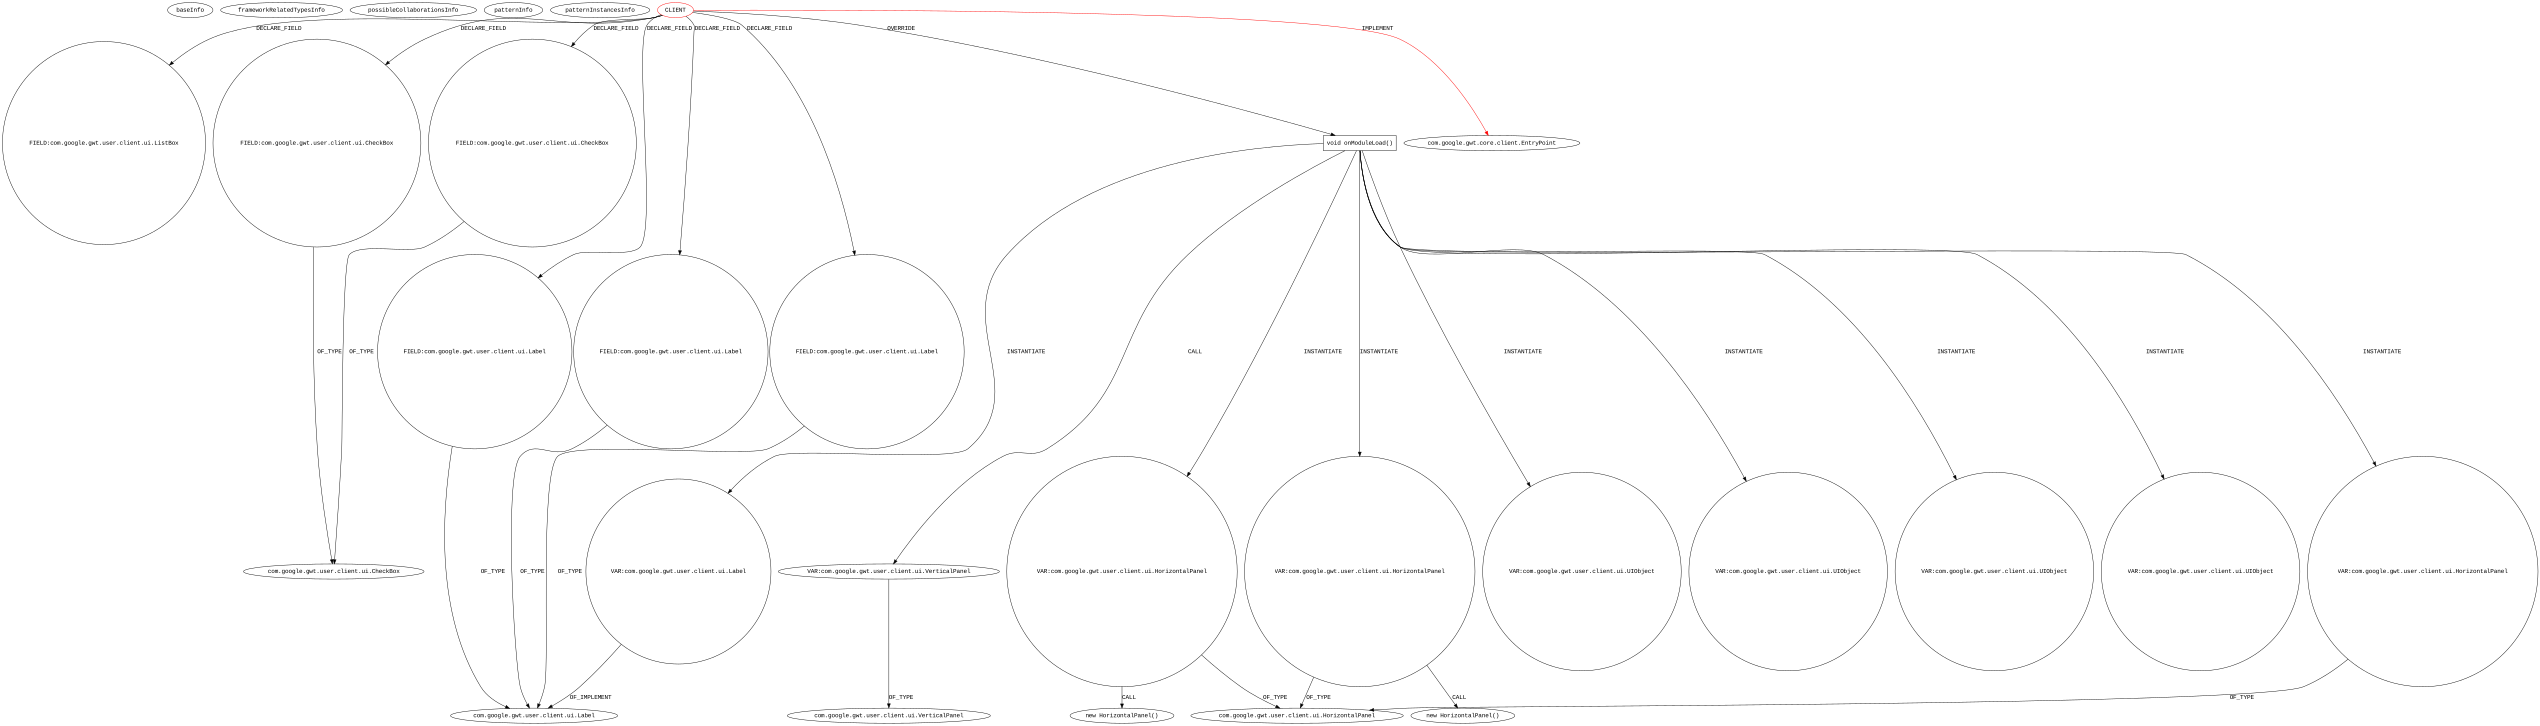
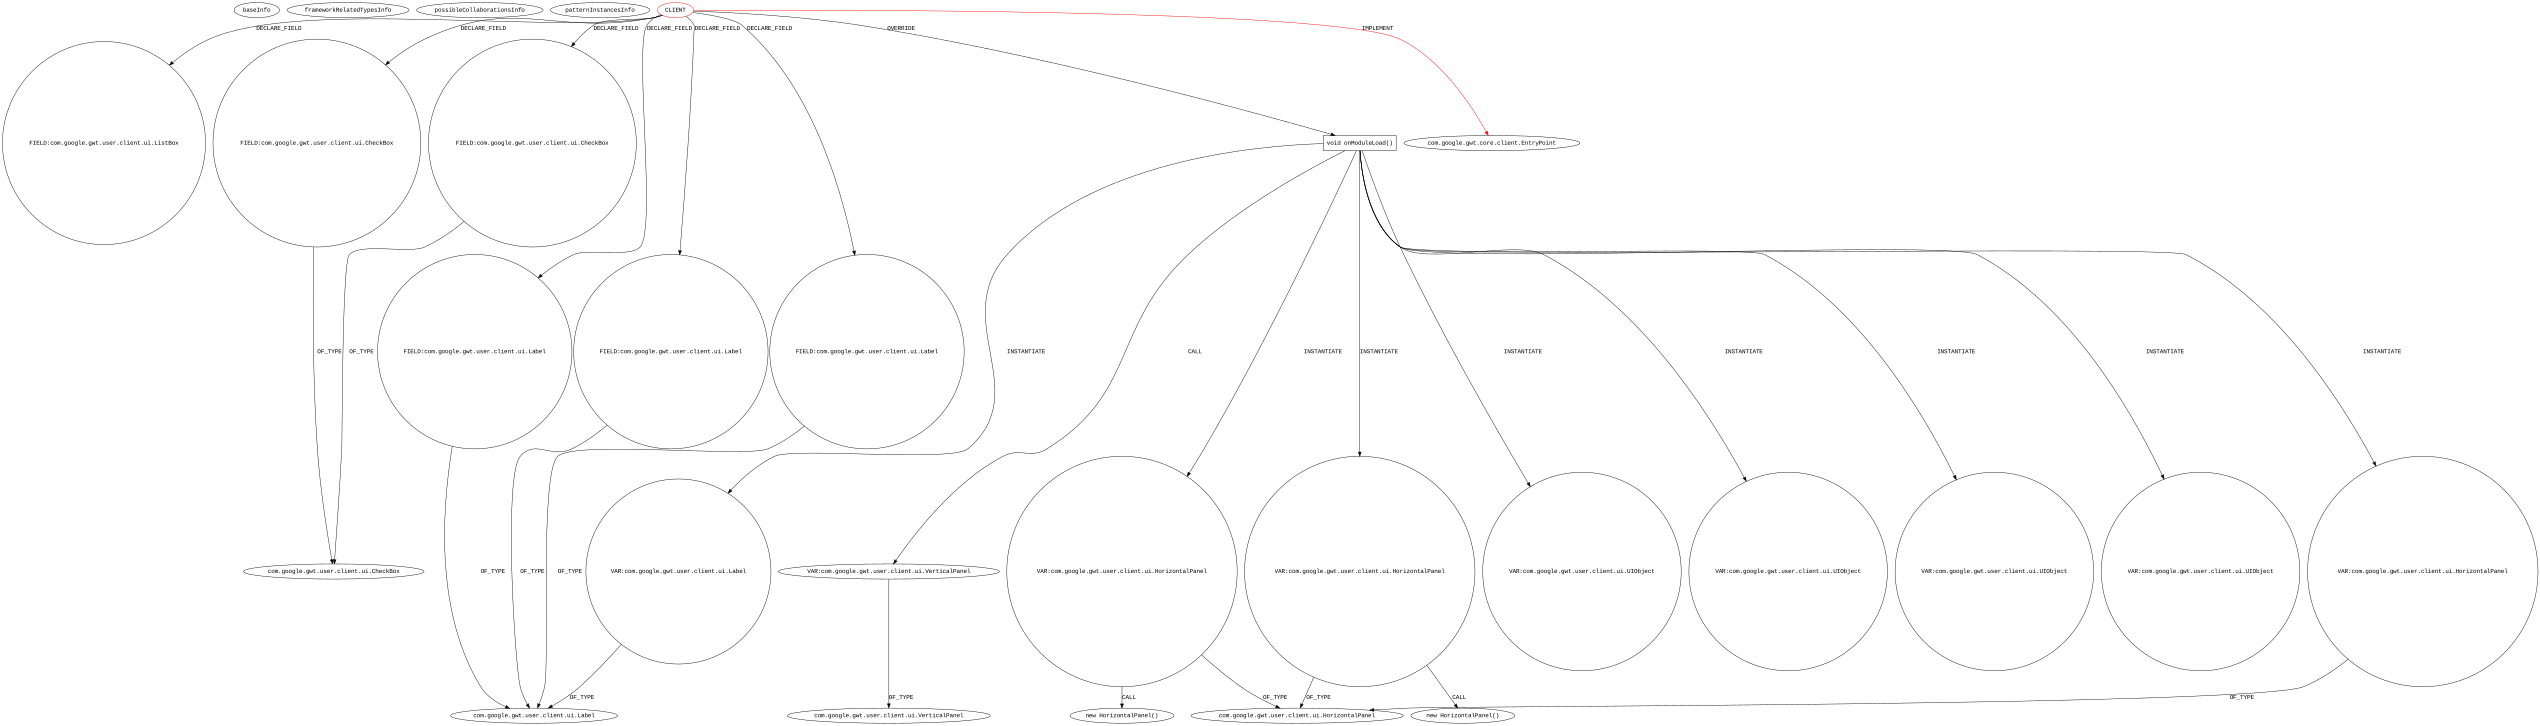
(513, 10) -> none
(591, 697) -> (582, 697)
